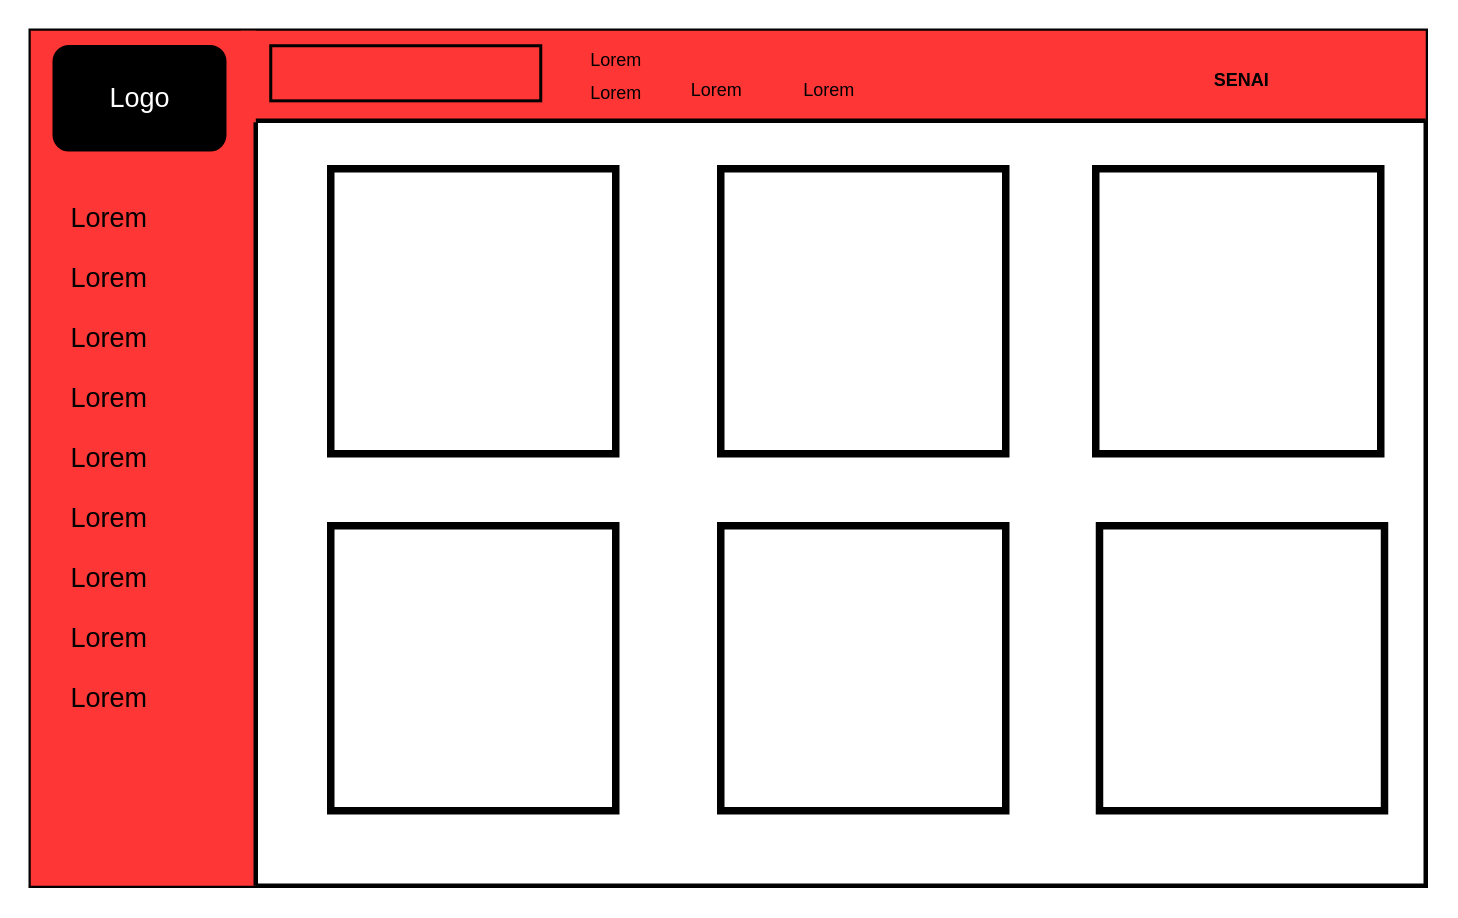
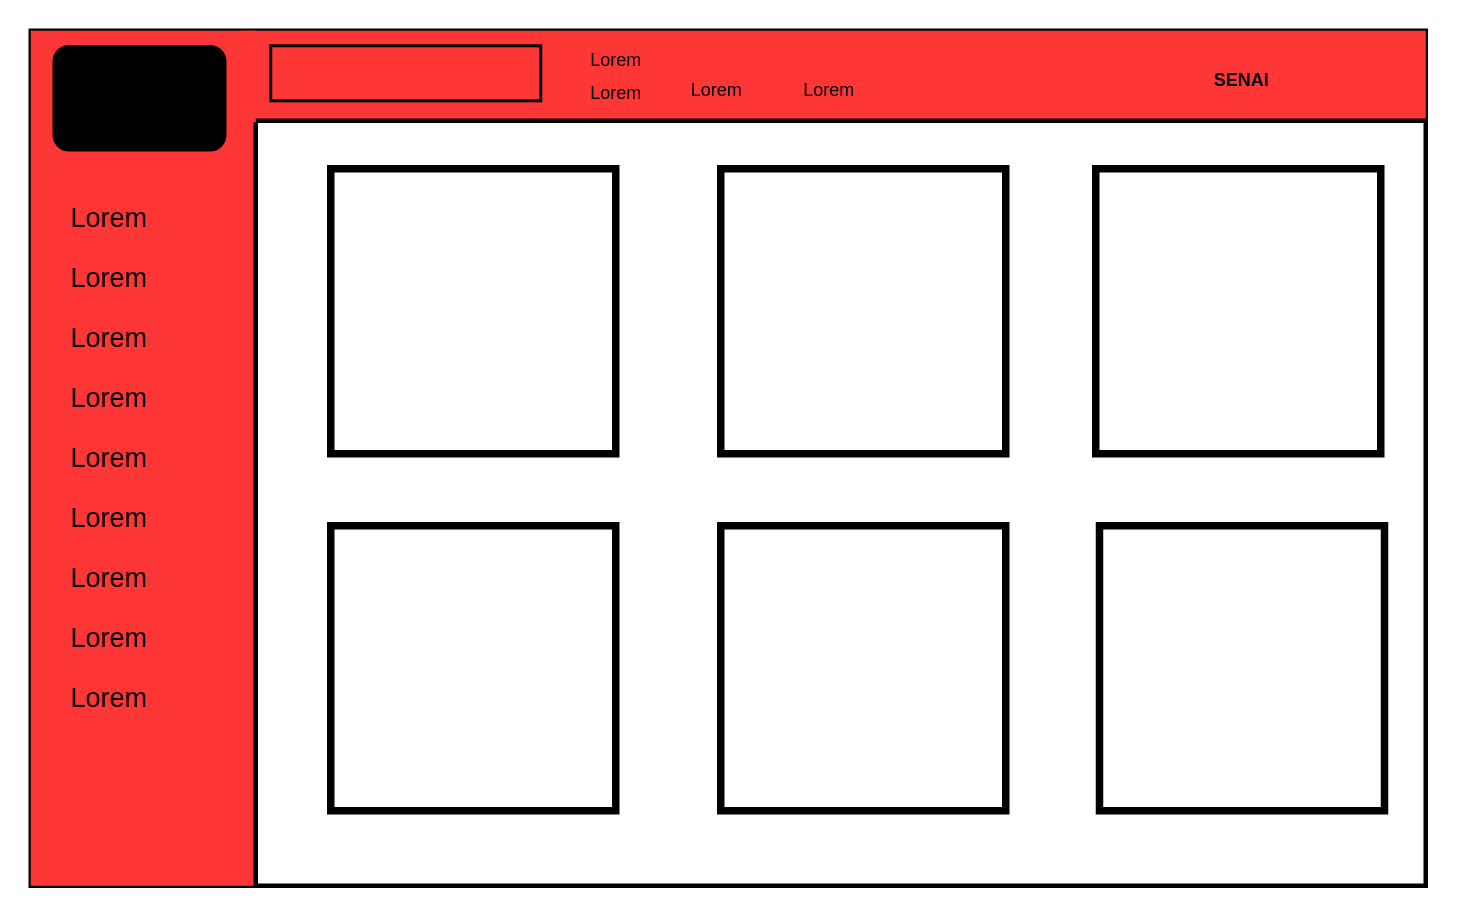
(140, 98) -> none
